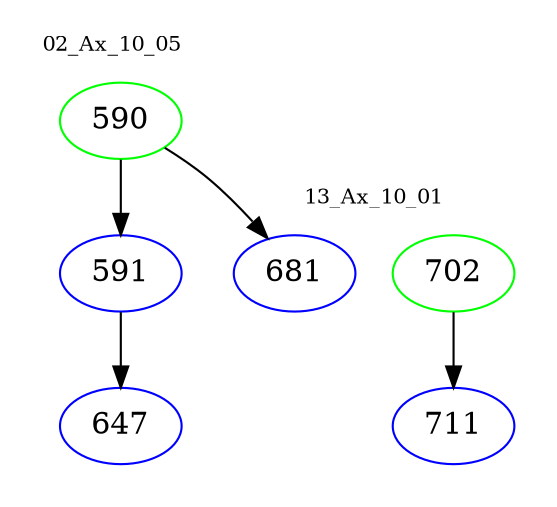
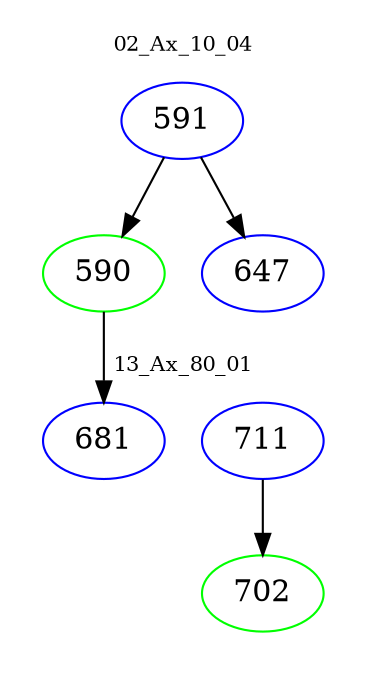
(112, 46) -> (183, 46)
(121, 187) -> (148, 187)
(374, 198) -> (183, 366)
(454, 339) -> (263, 507)
